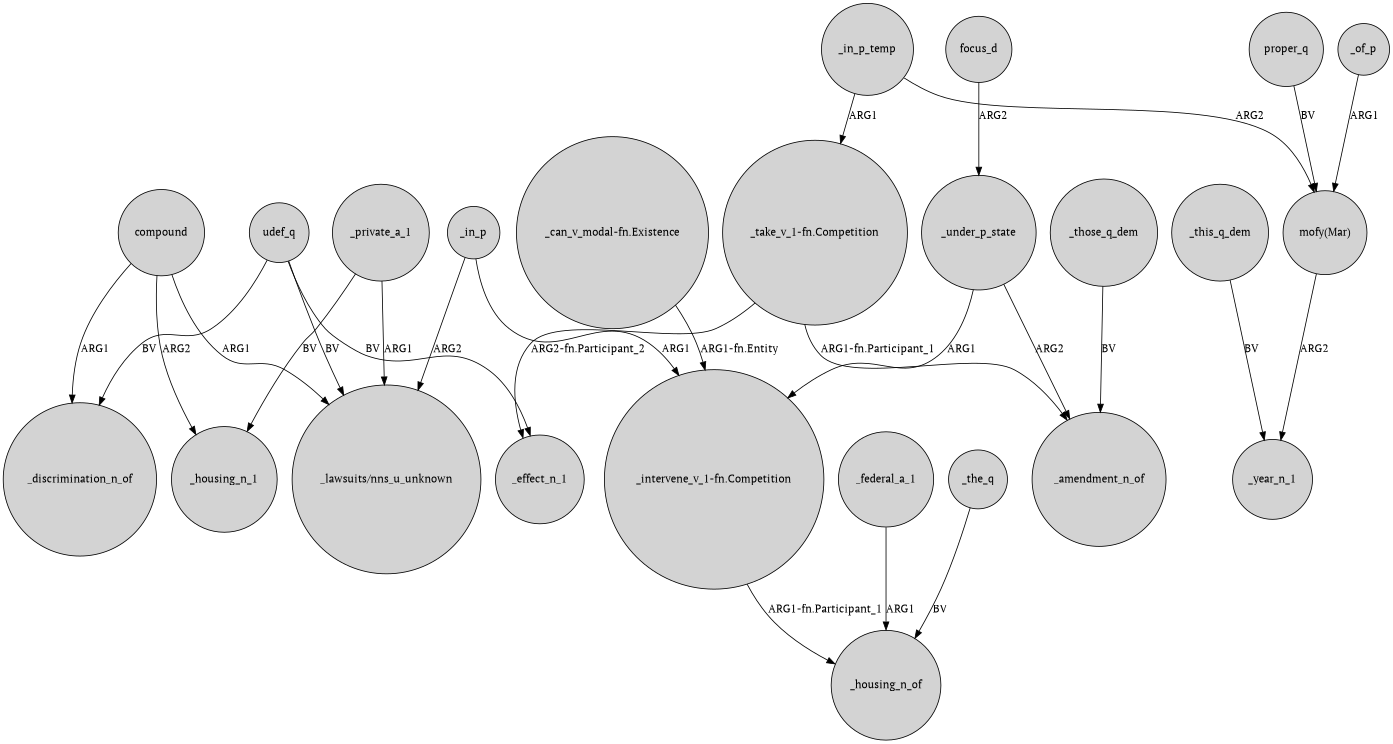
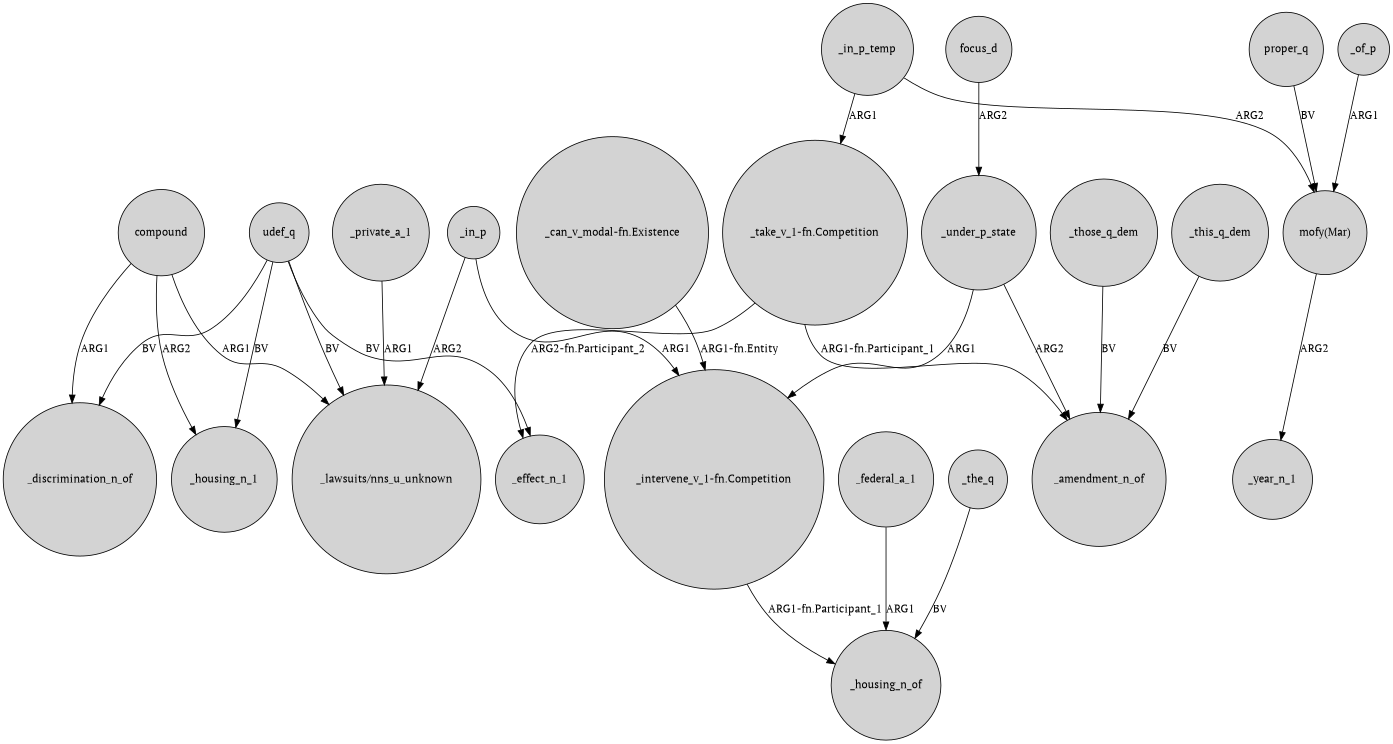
(300, 346) -> (255, 341)
(1246, 356) -> (1166, 344)
